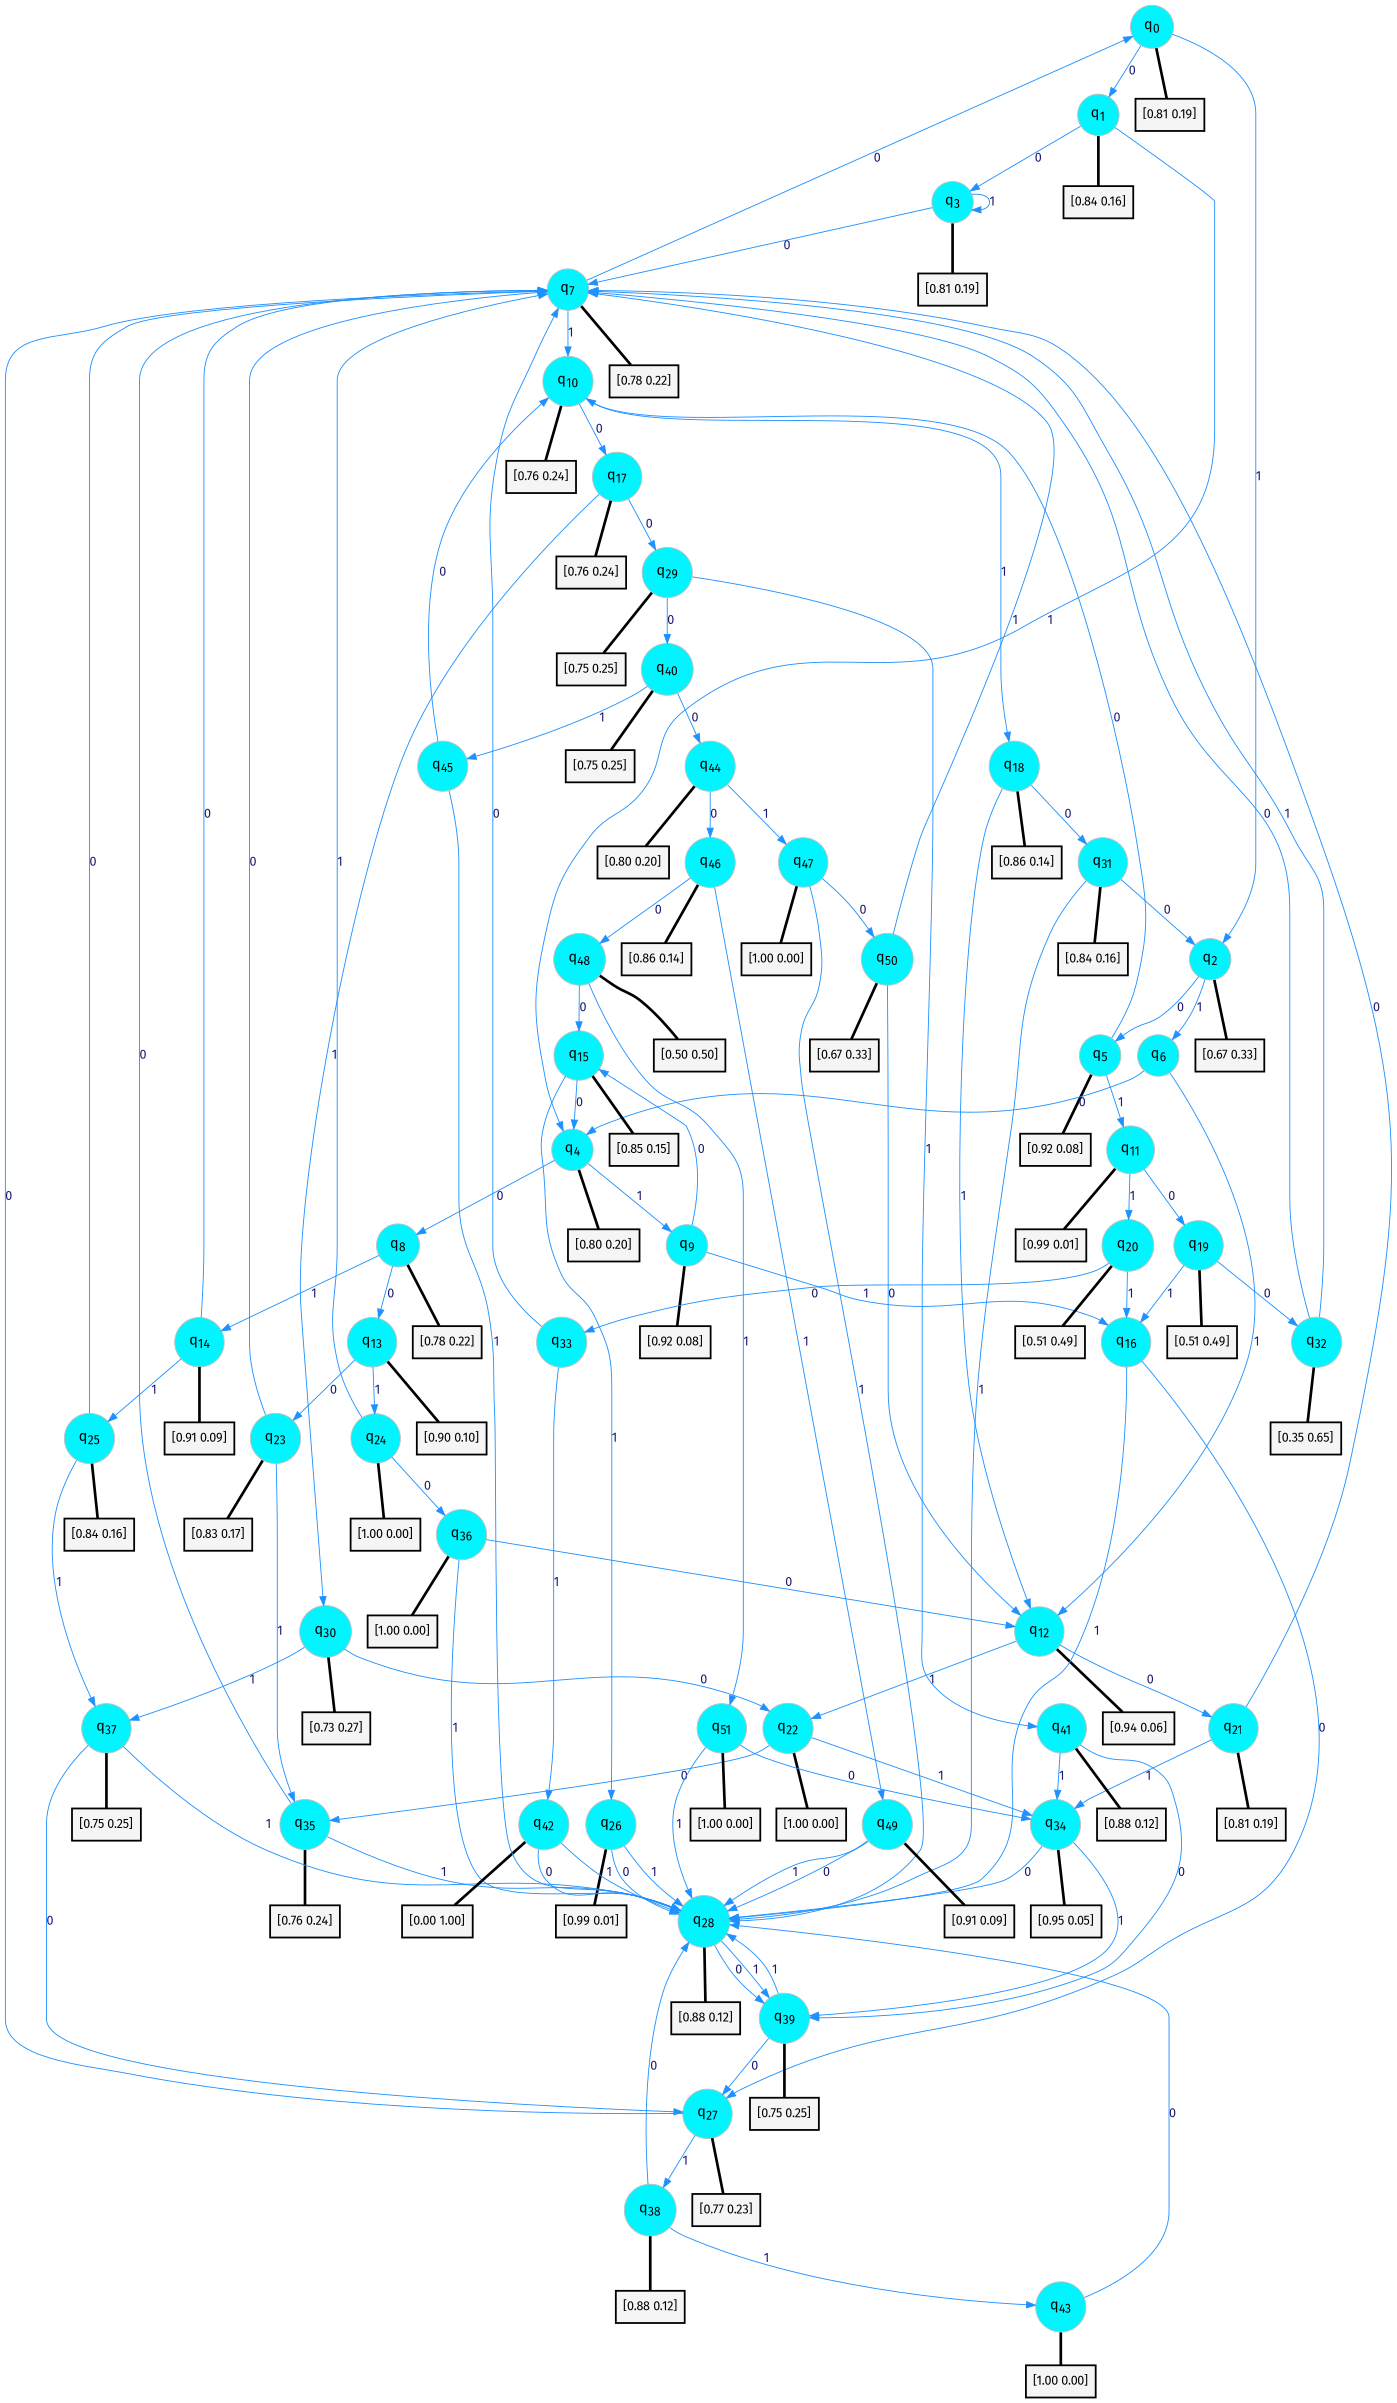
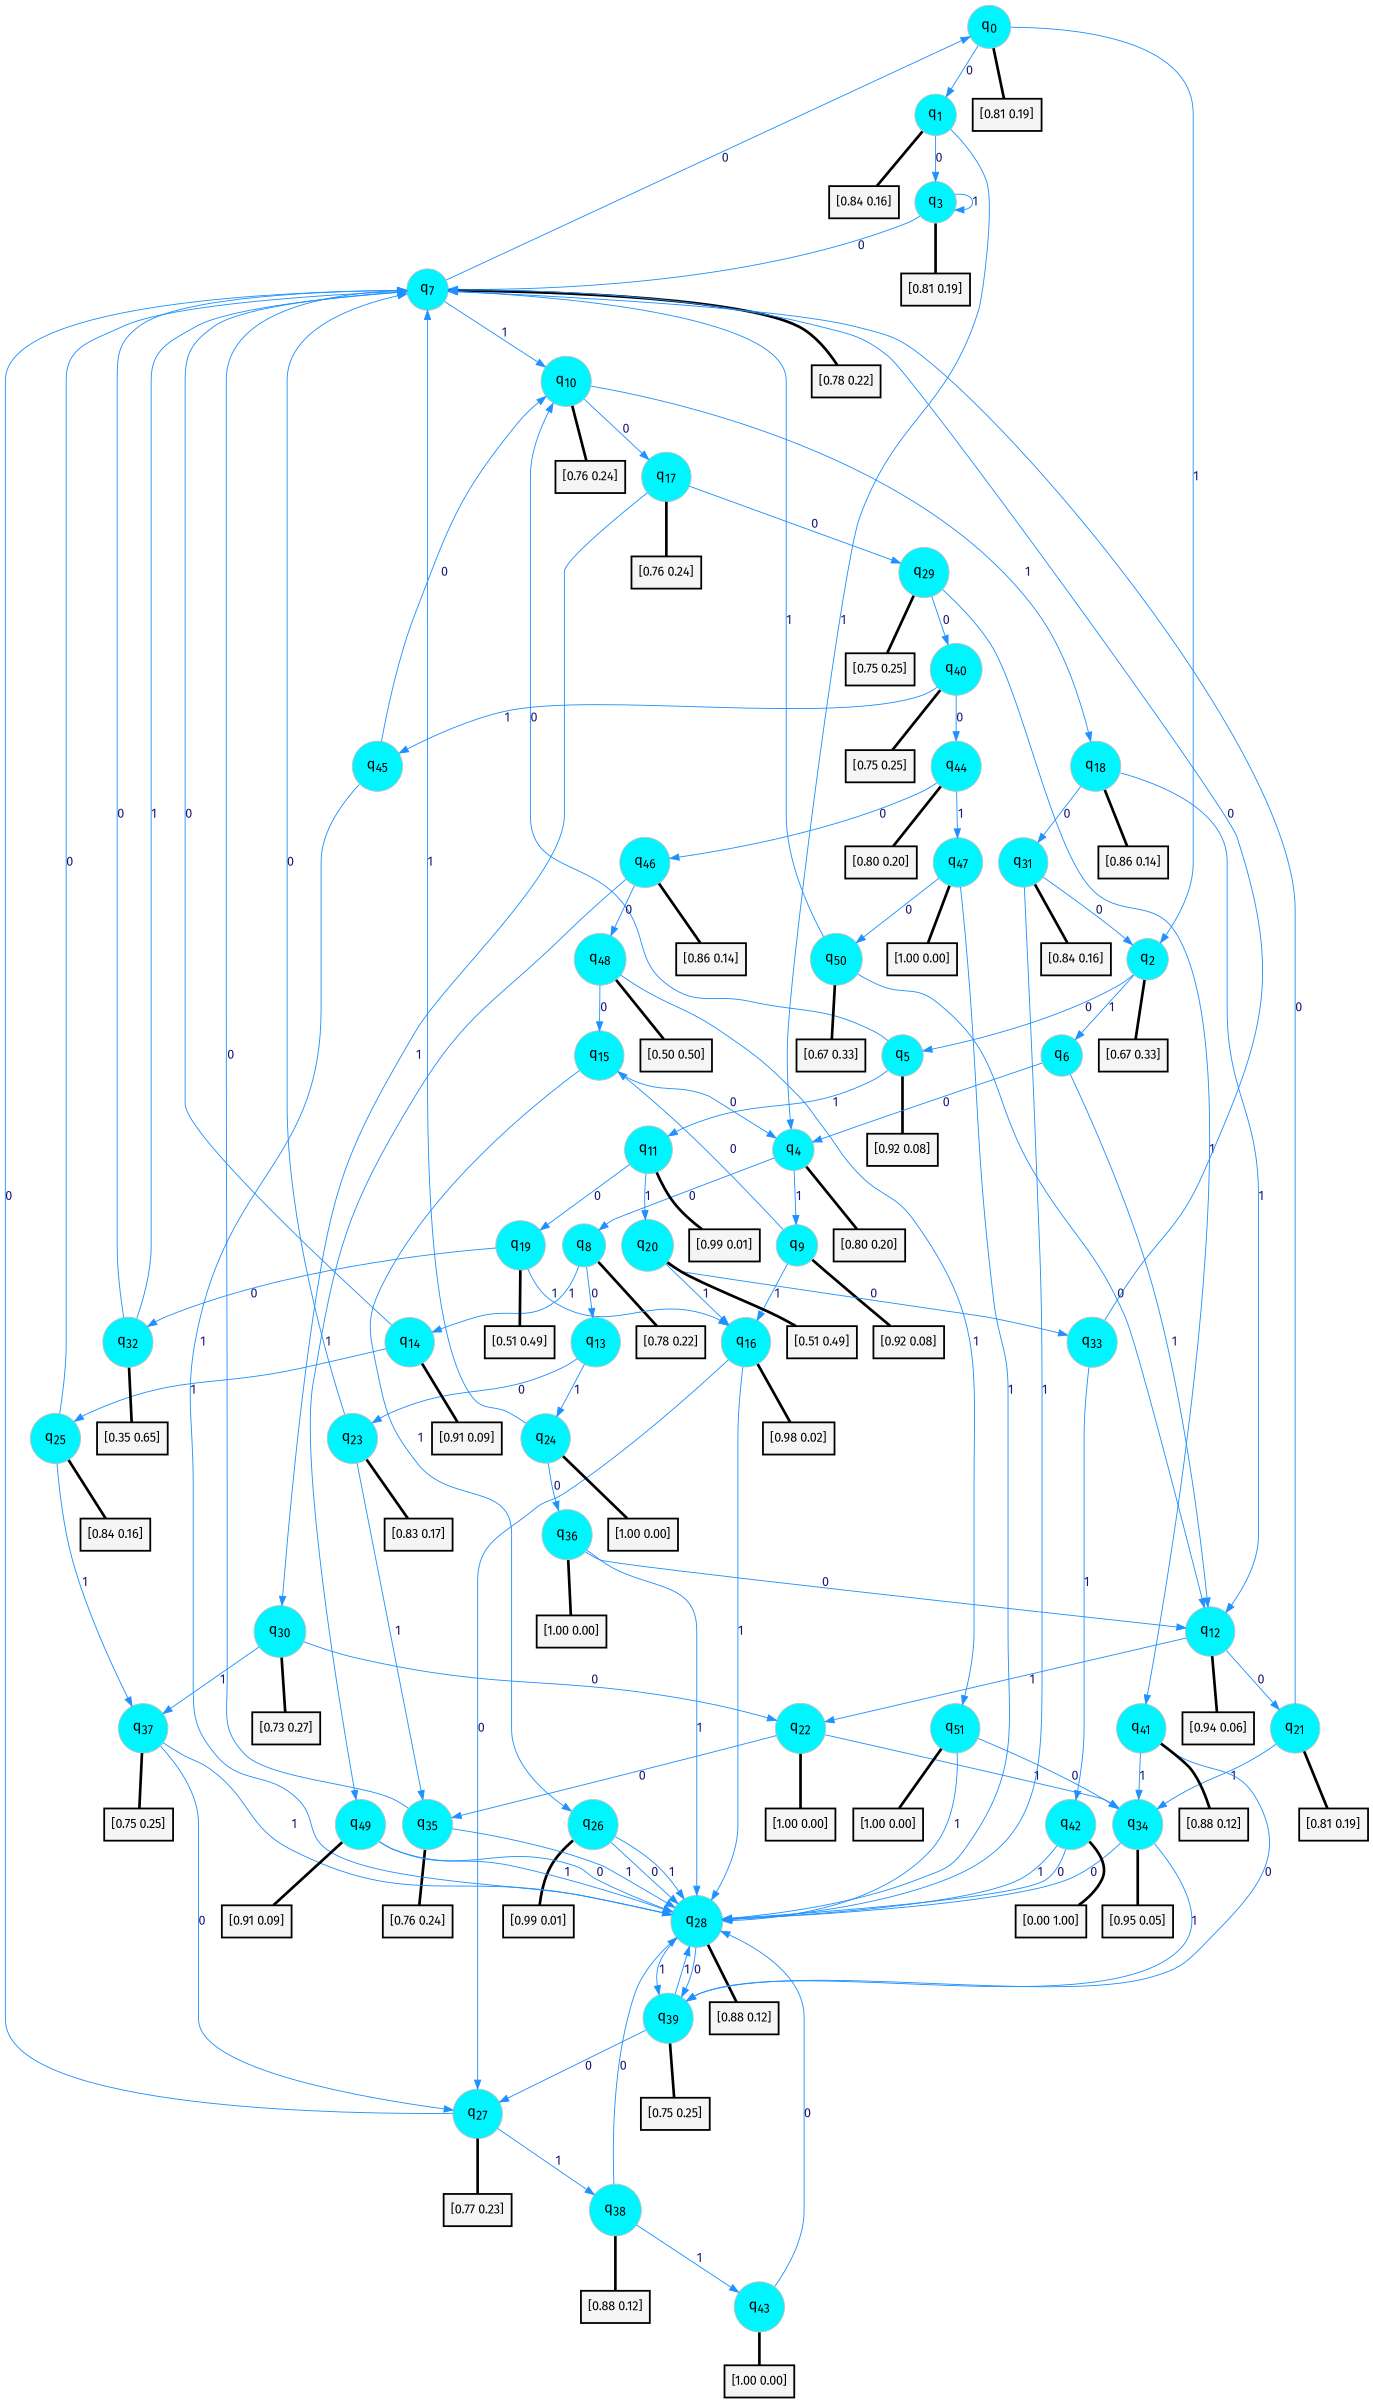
(644, 1150) -> none
(452, 1438) -> none
none -> (799, 1438)
